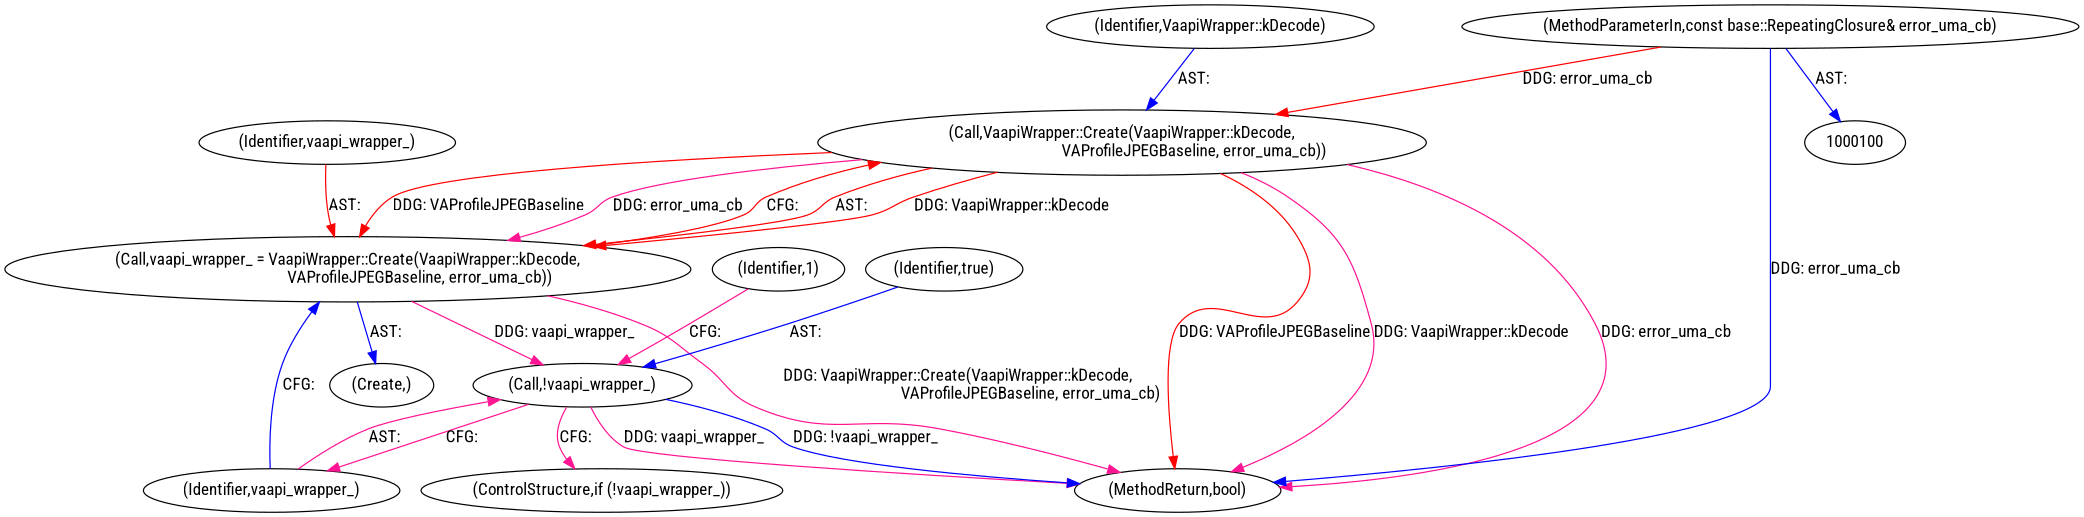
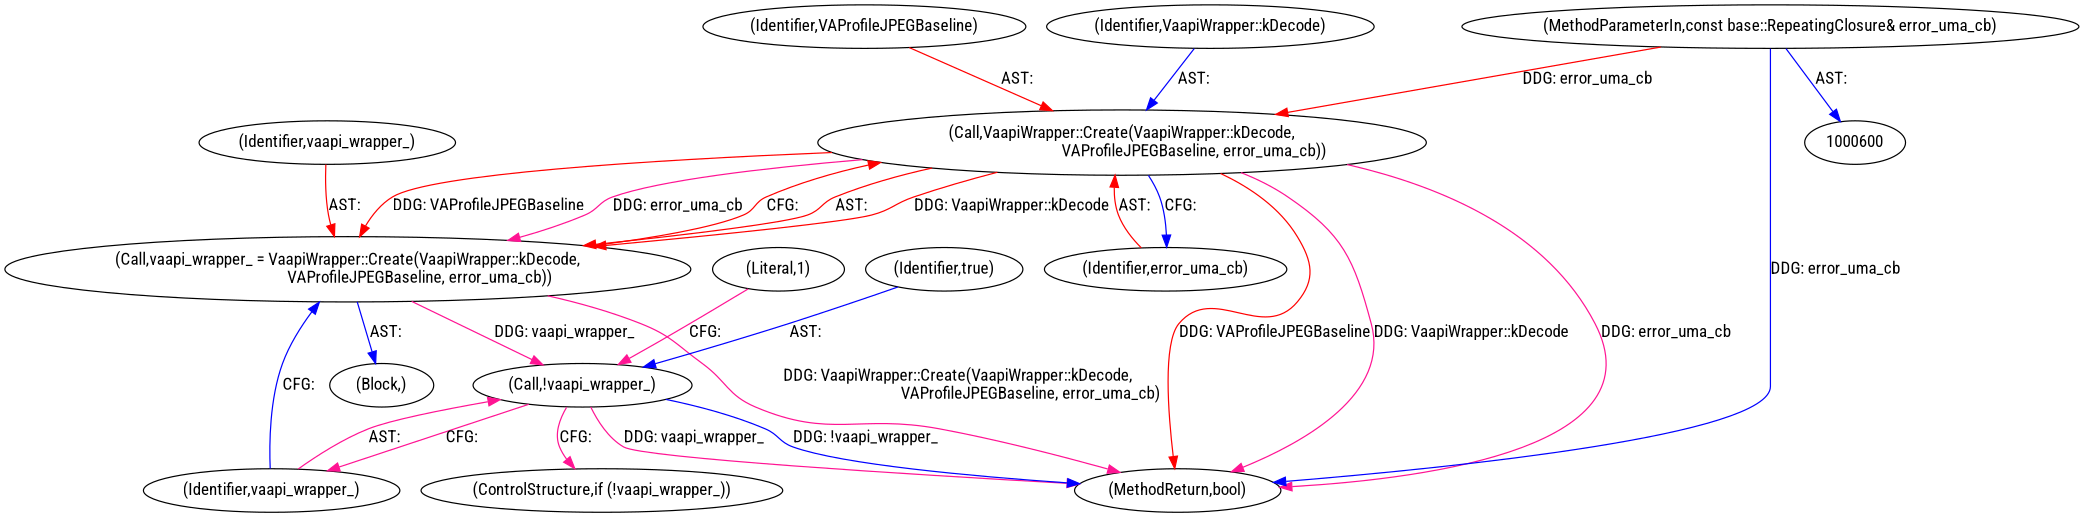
none -> (864, 27)
(1855, 143) -> (1855, 143)
(779, 269) -> (779, 269)
none -> (1166, 269)
(382, 385) -> (382, 385)
